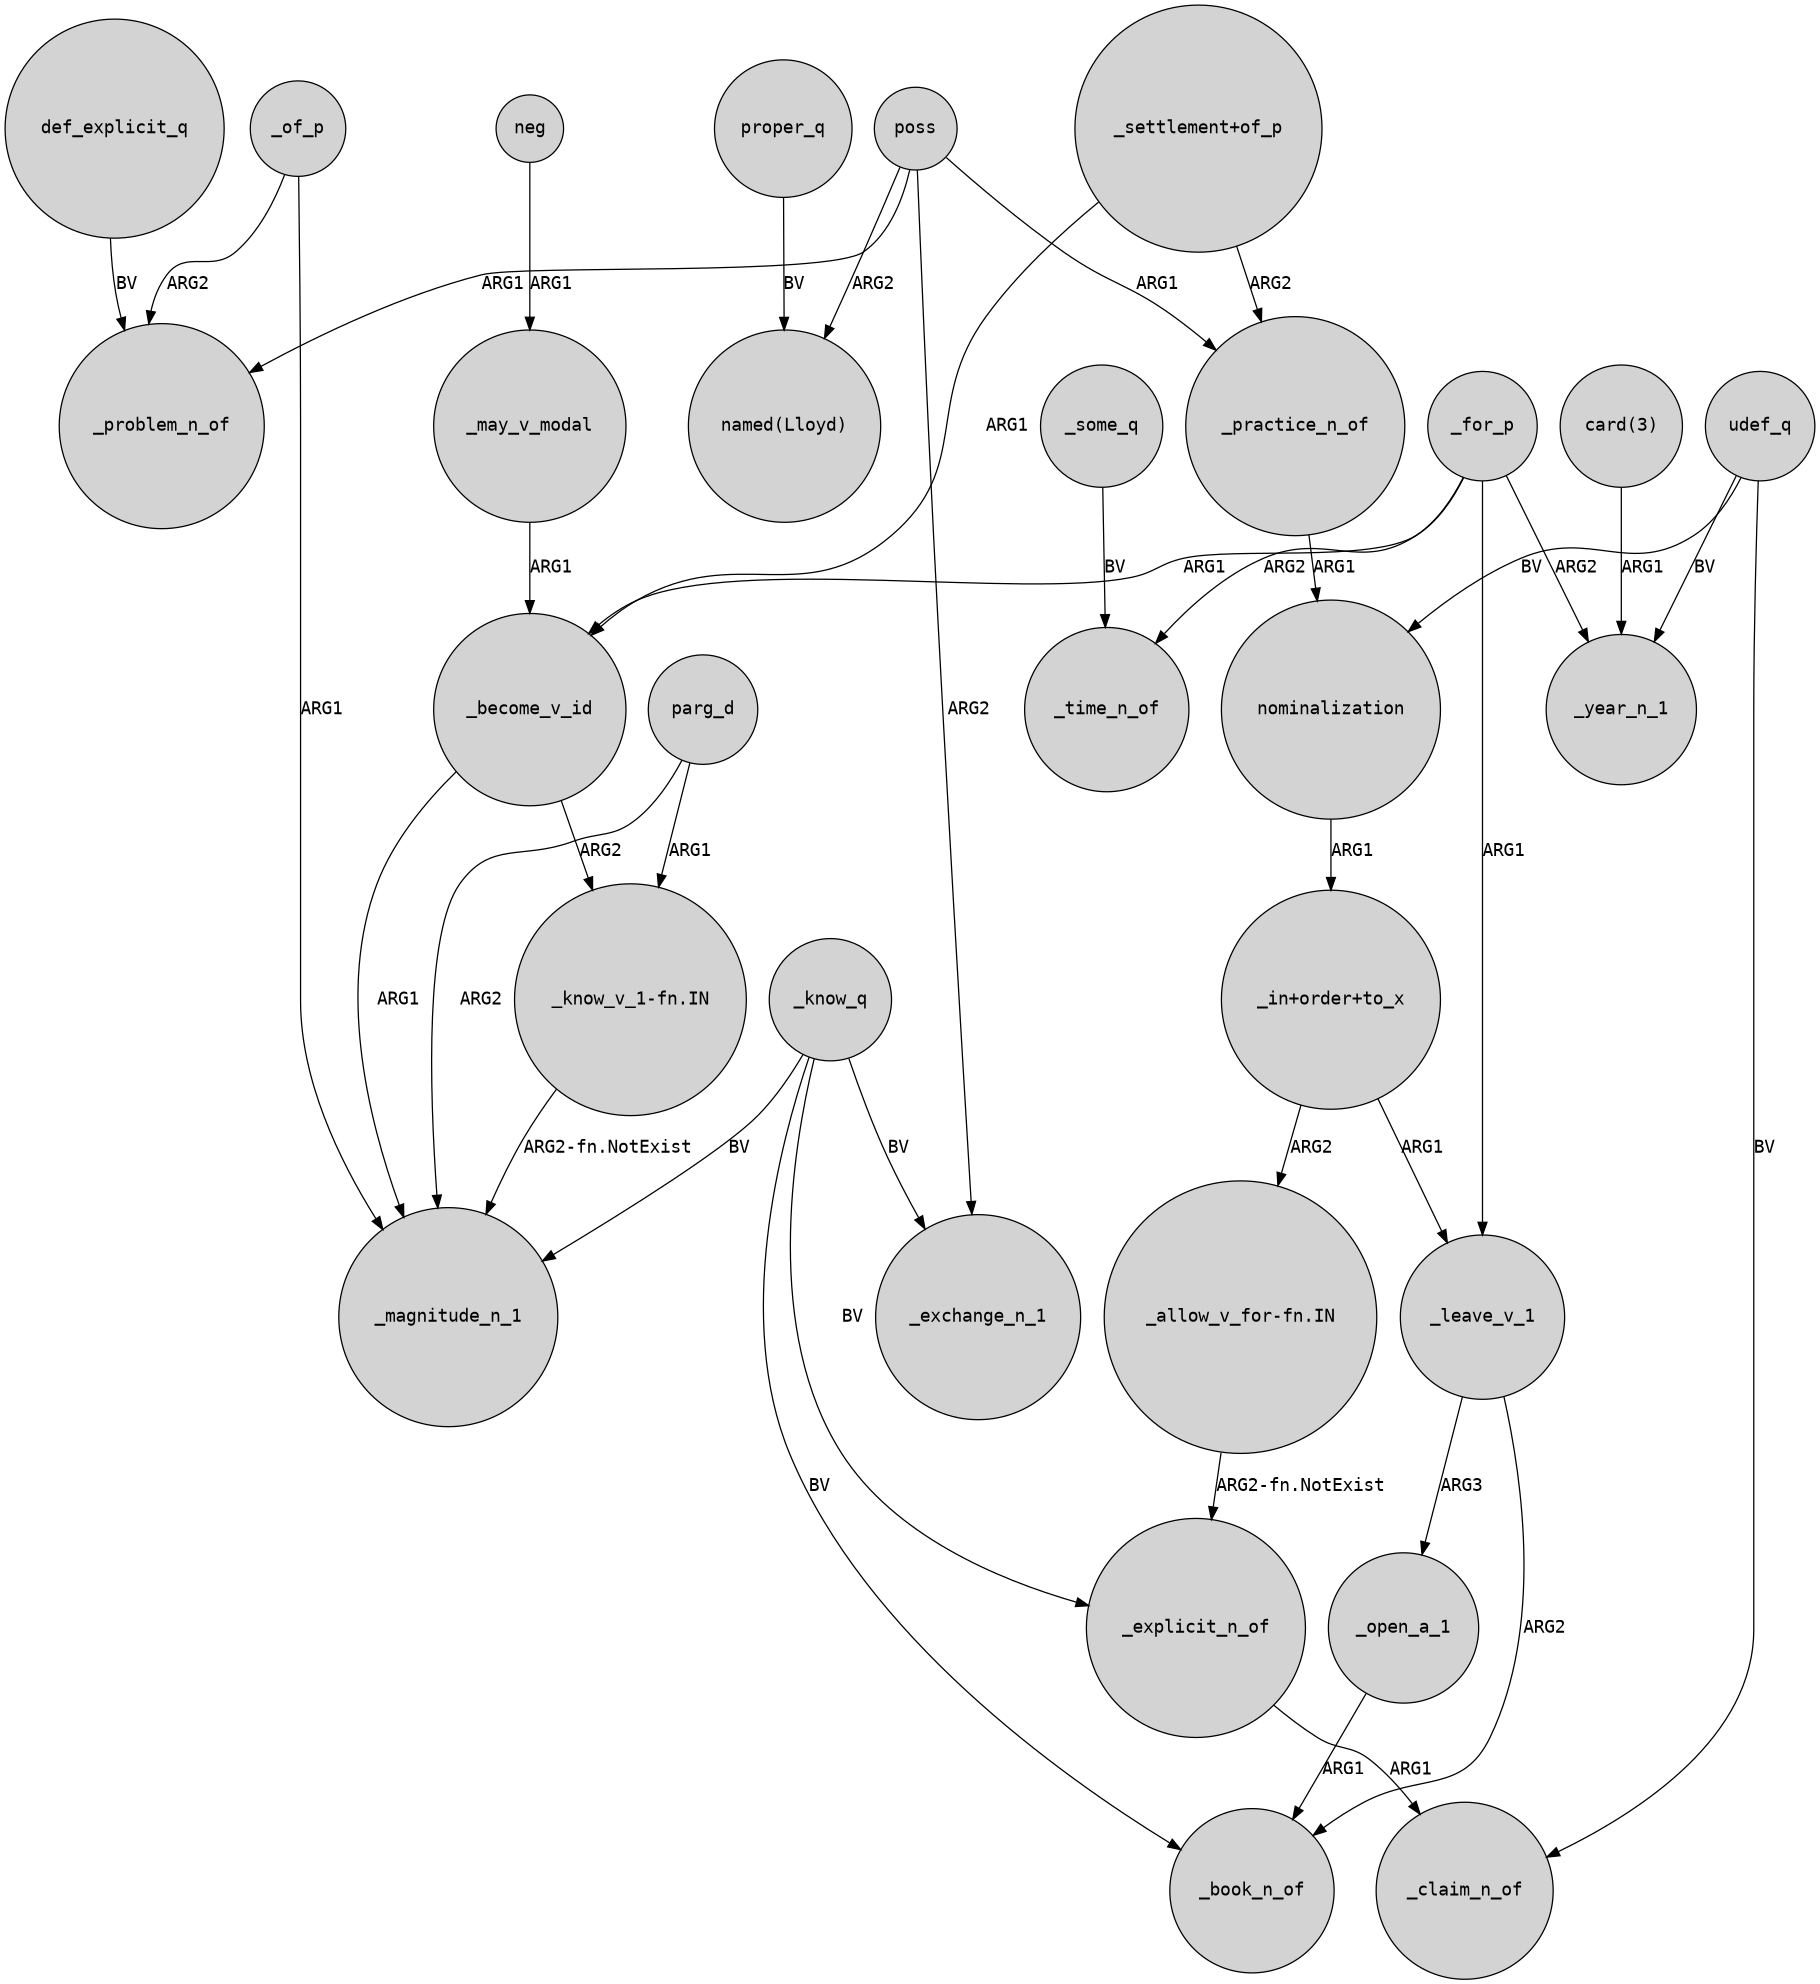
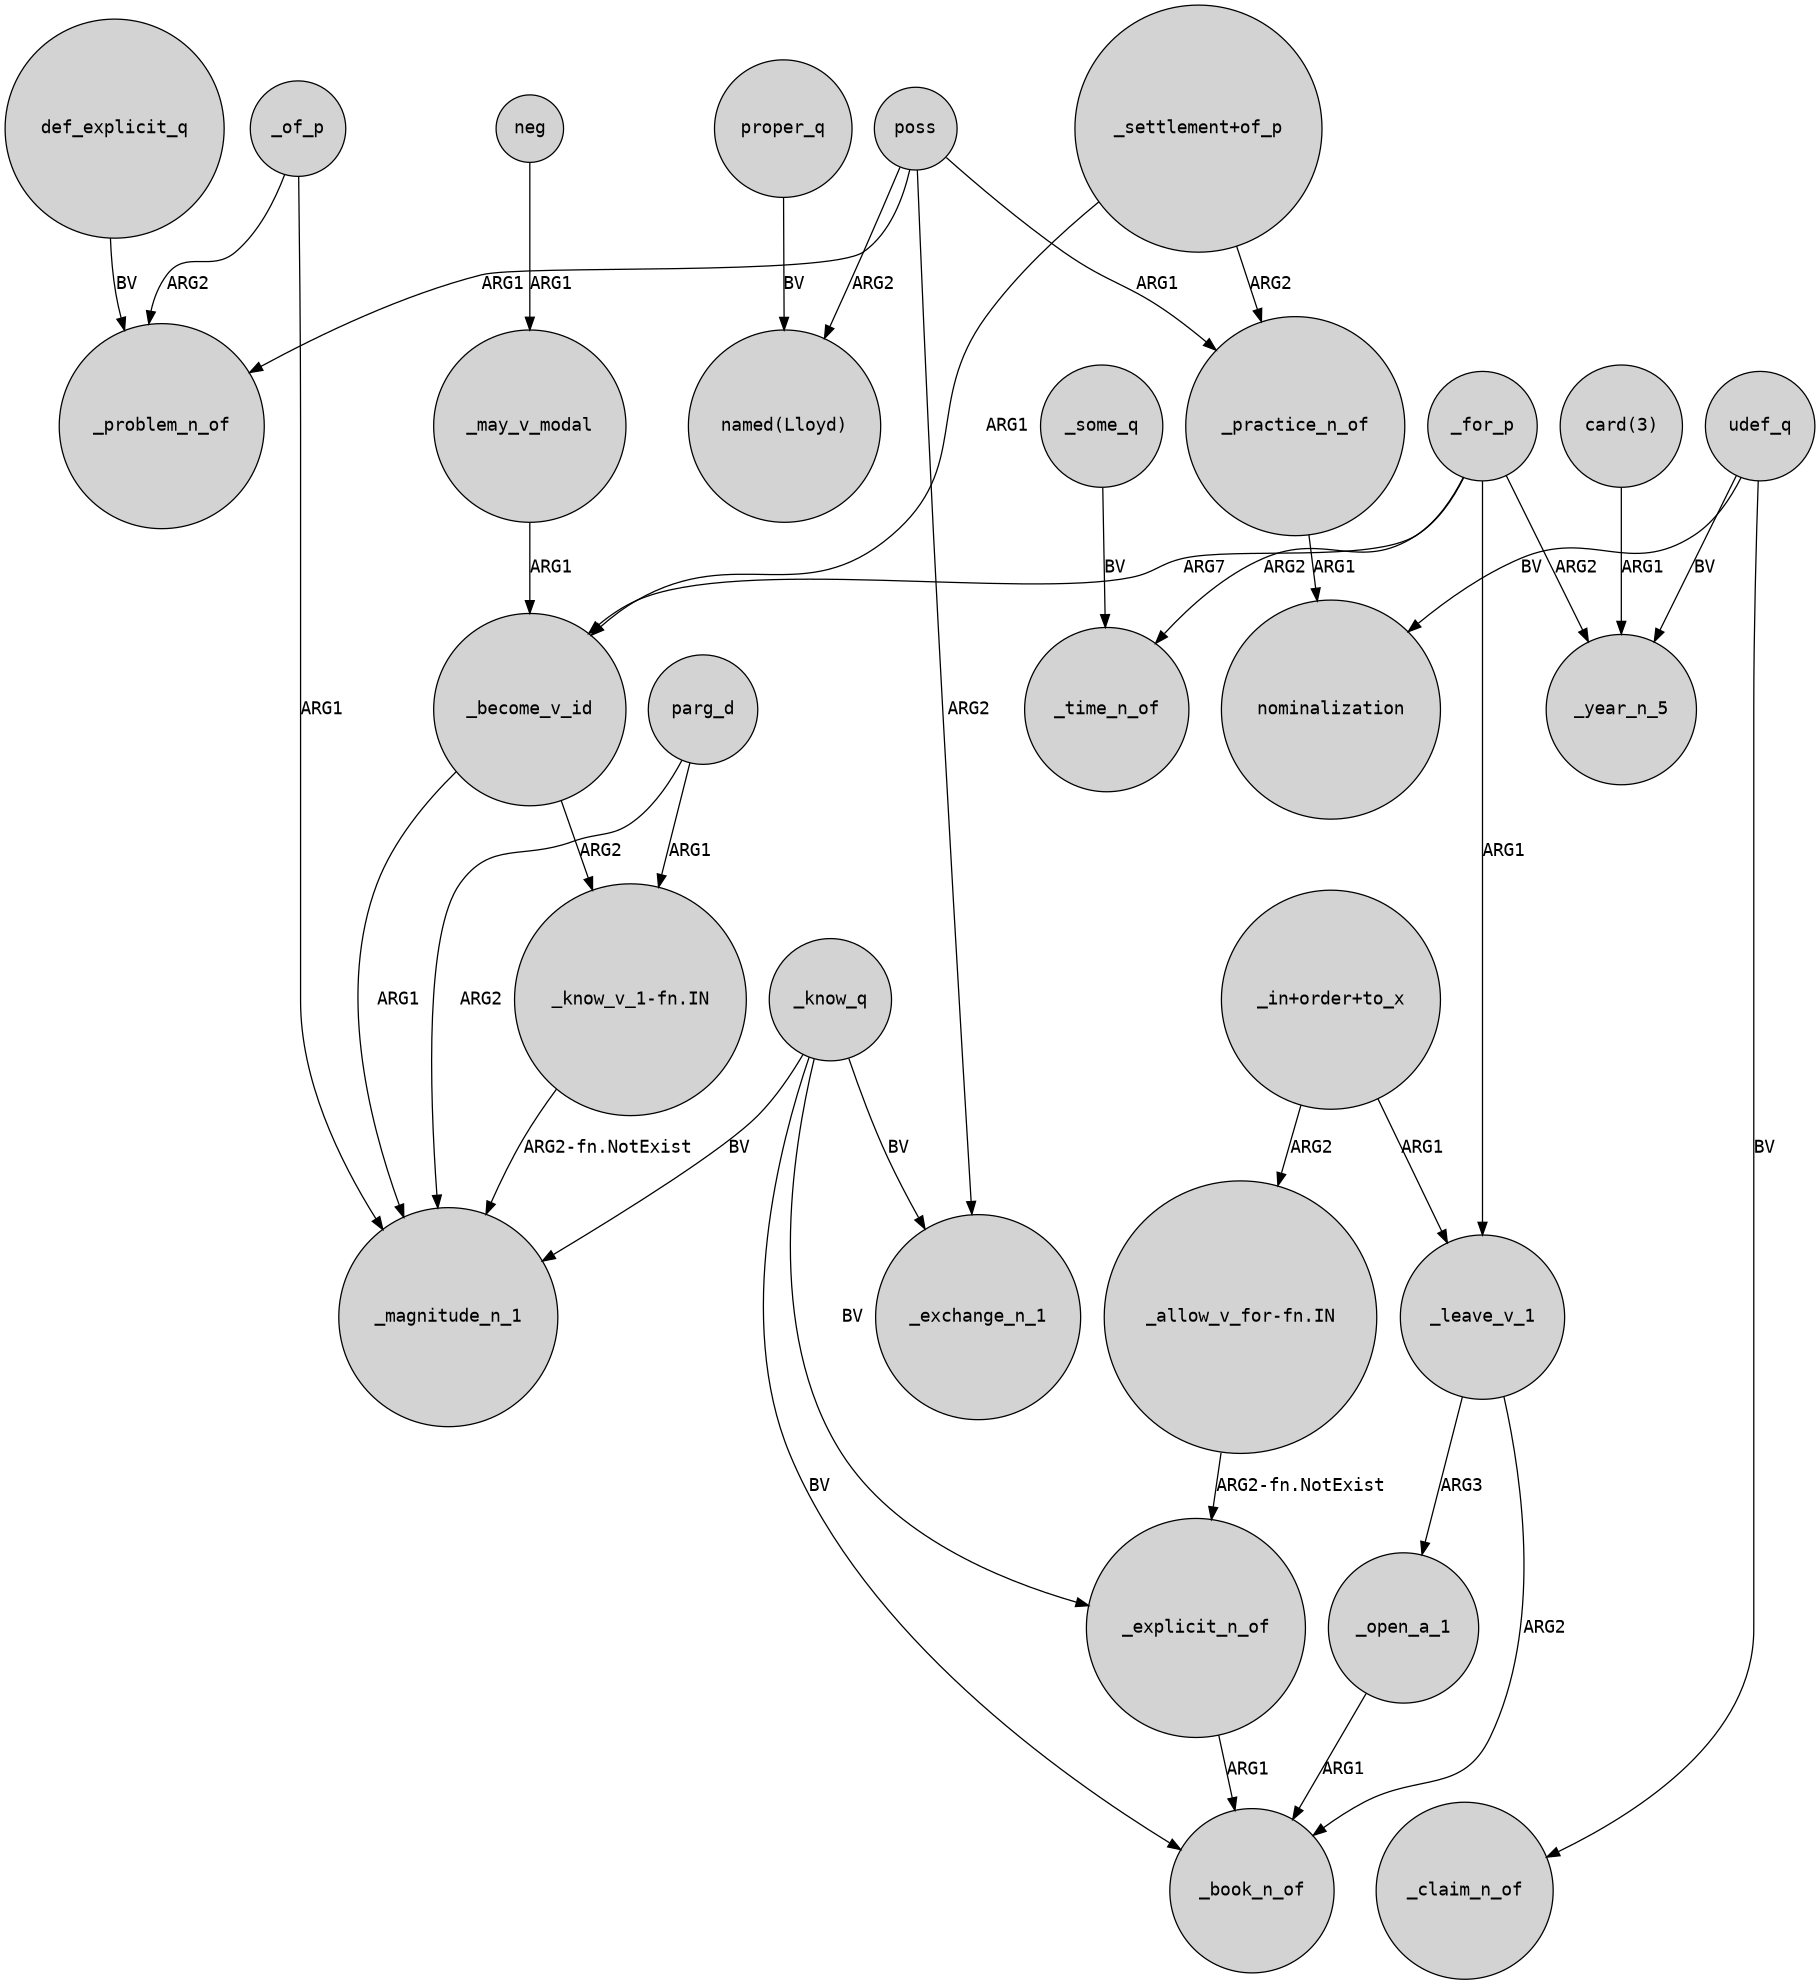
(1205, 568) -> (1205, 568)
(1621, 710) -> (1621, 710)
(1331, 848) -> none
(1347, 1749) -> (1225, 1767)
